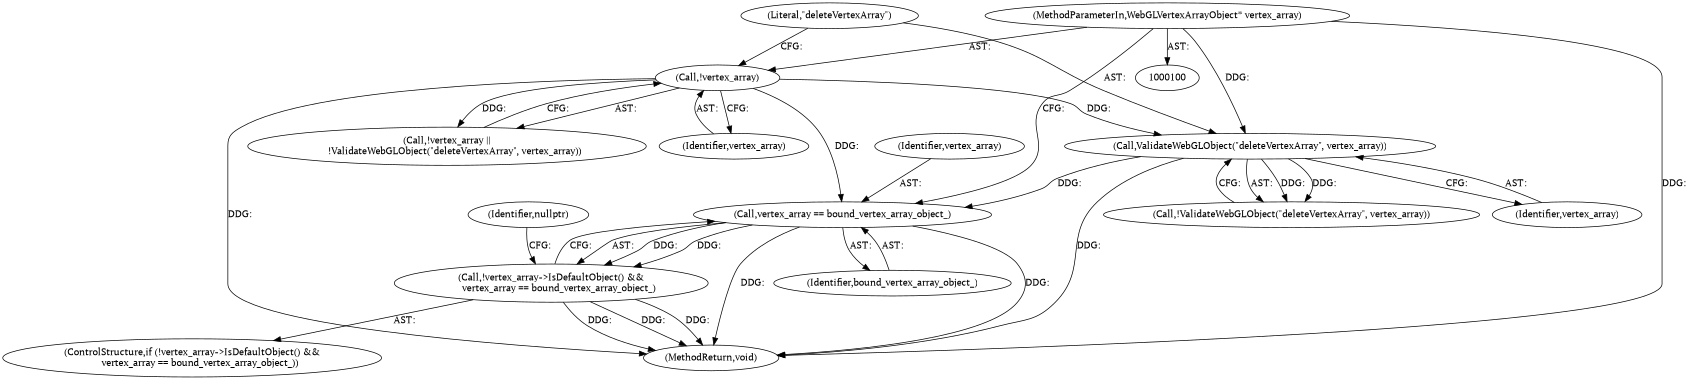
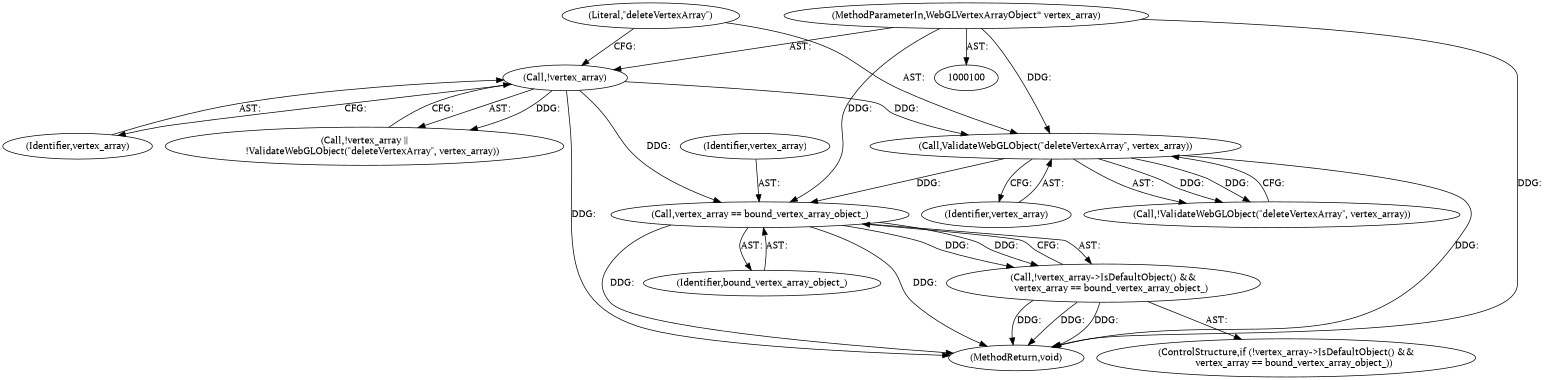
(1055, 109) -> (861, 109)
(528, 215) -> none
